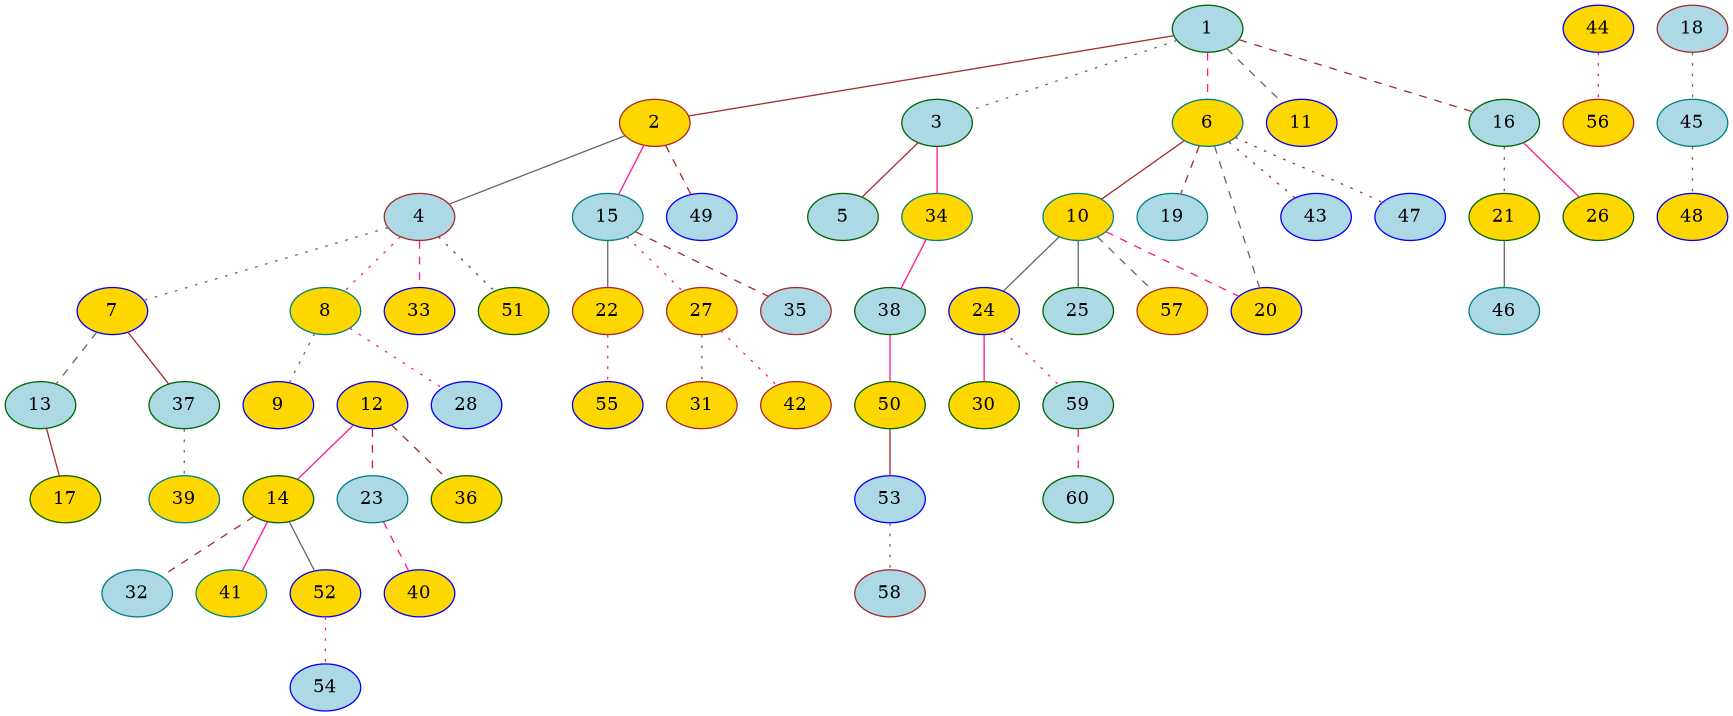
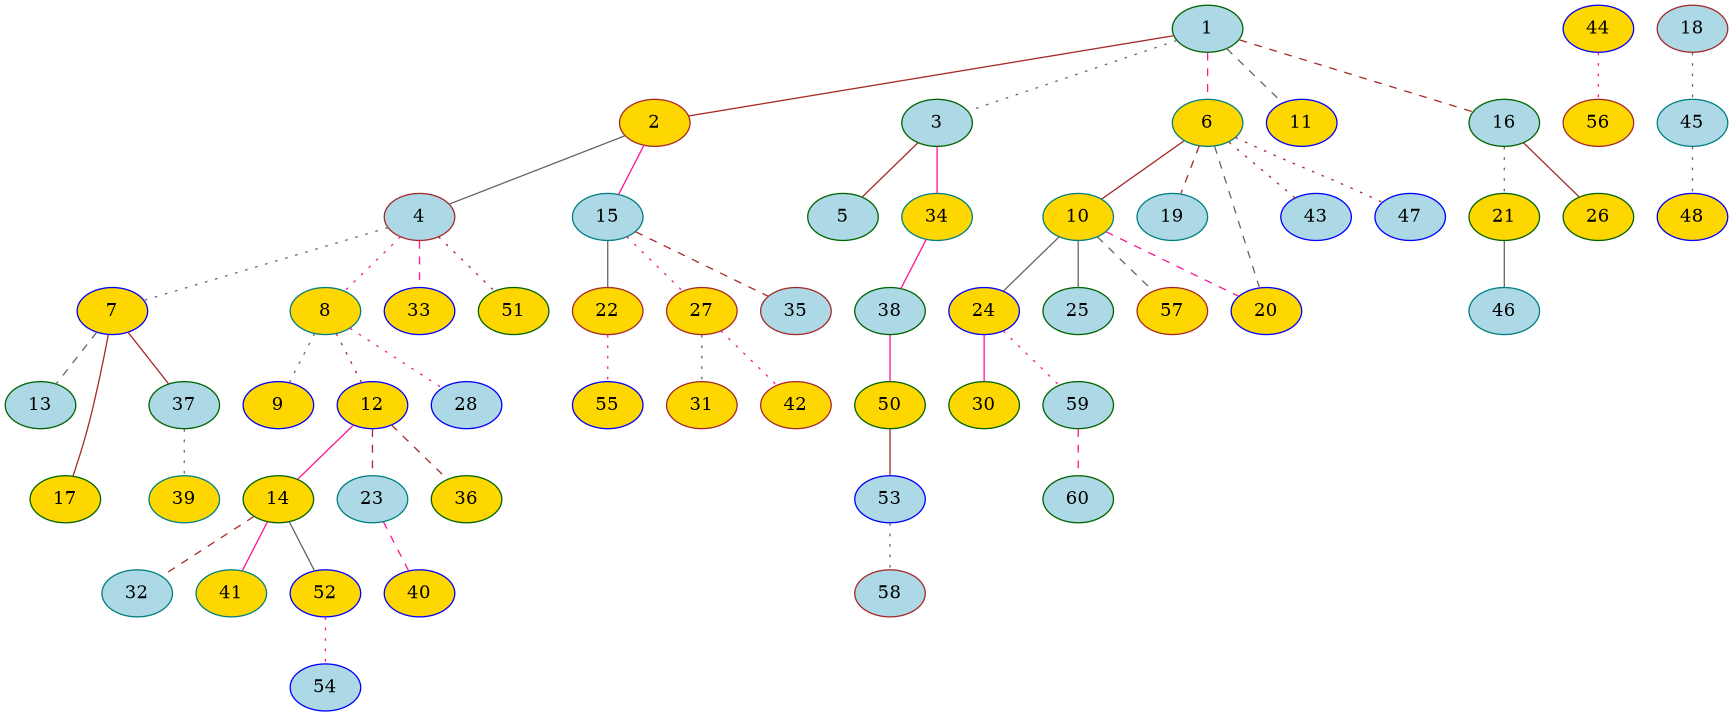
(1551, 170) -> (1551, 170)
(702, 217) -> none
none -> (349, 358)
(53, 452) -> (93, 406)
